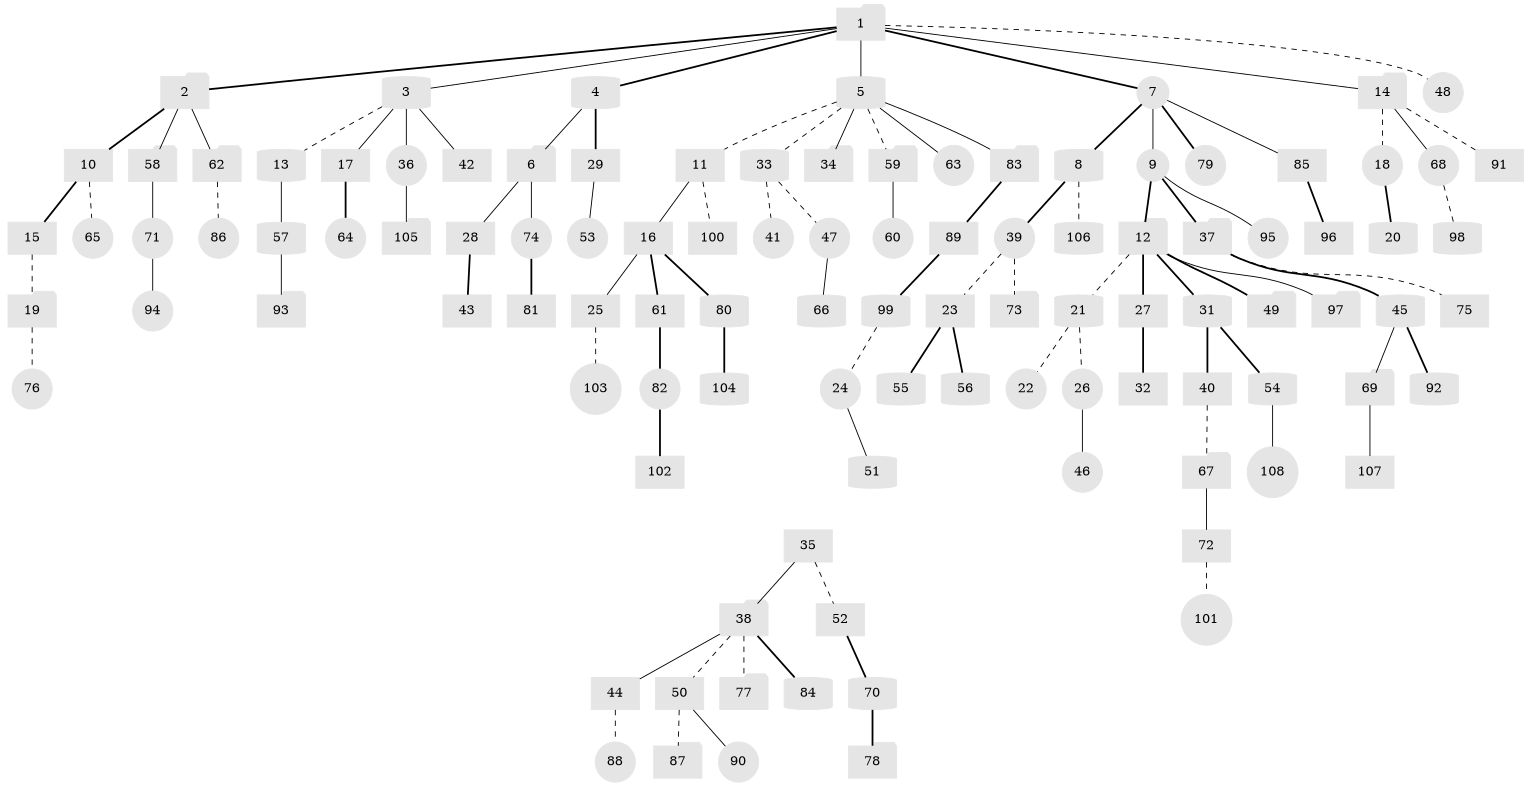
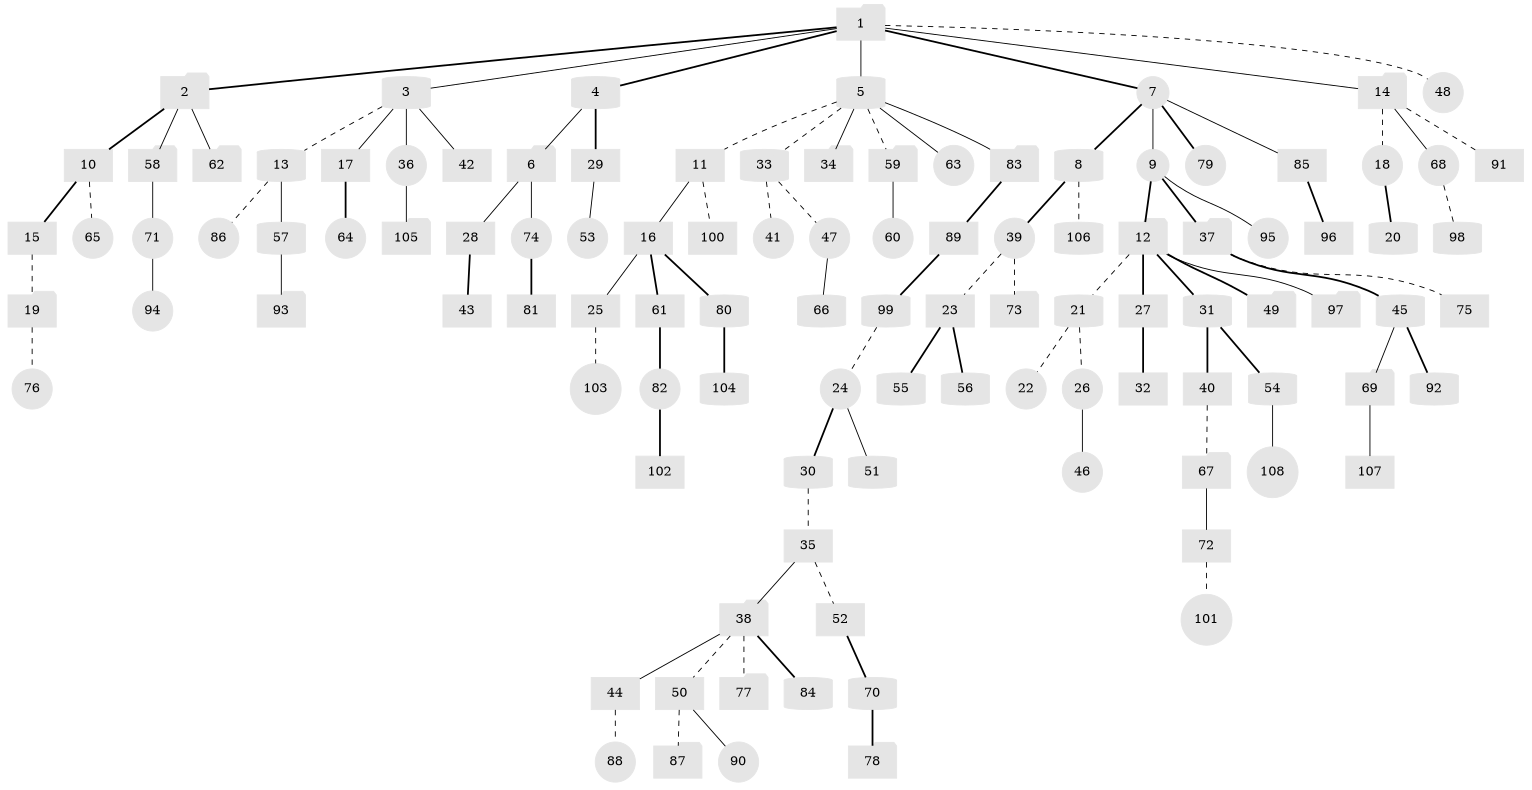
(218, 200) -> (250, 202)
none -> (808, 472)
